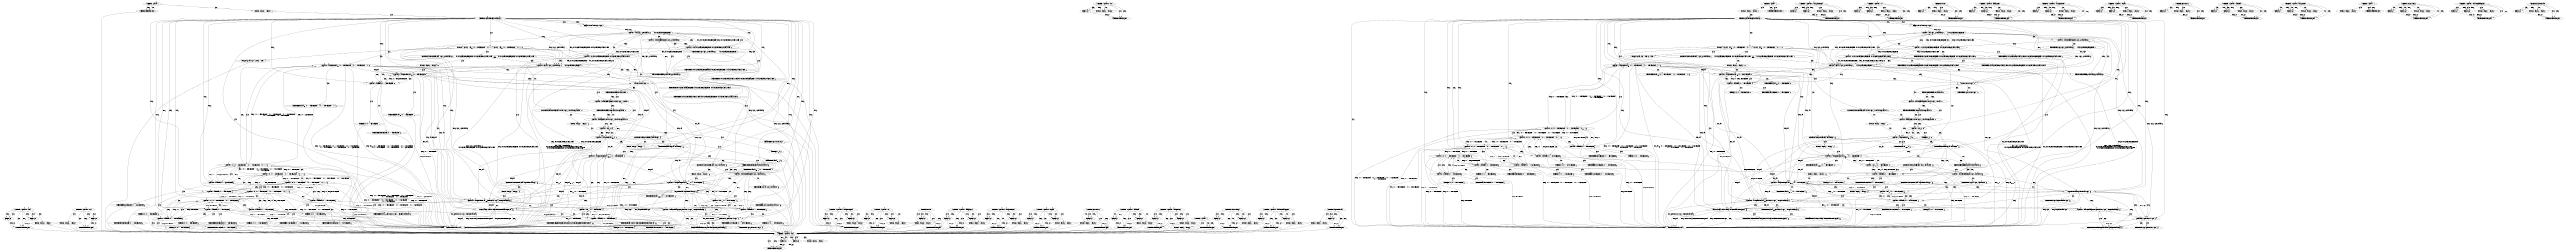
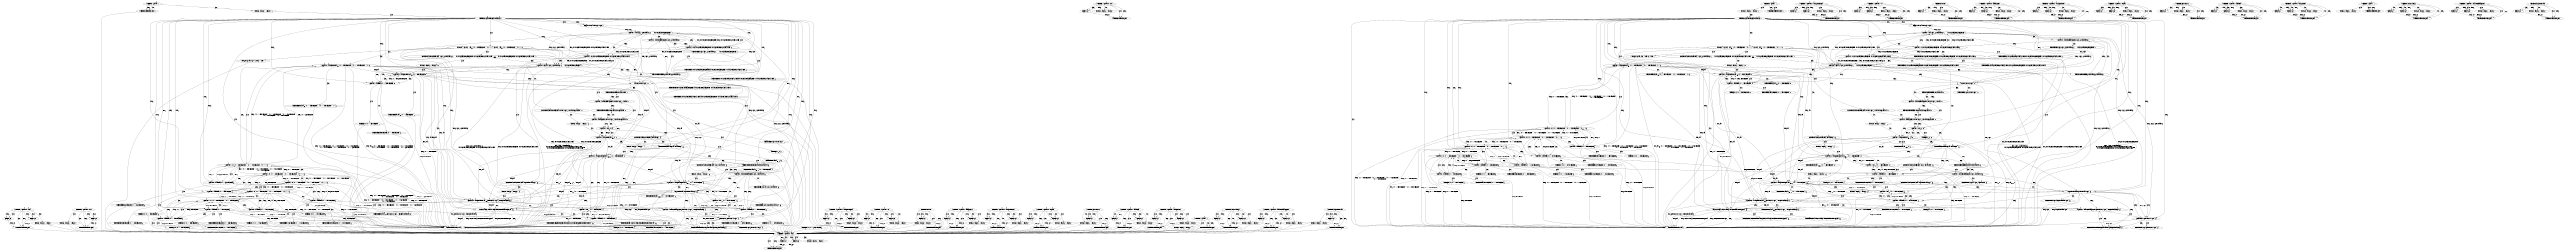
none -> (812, 228)
